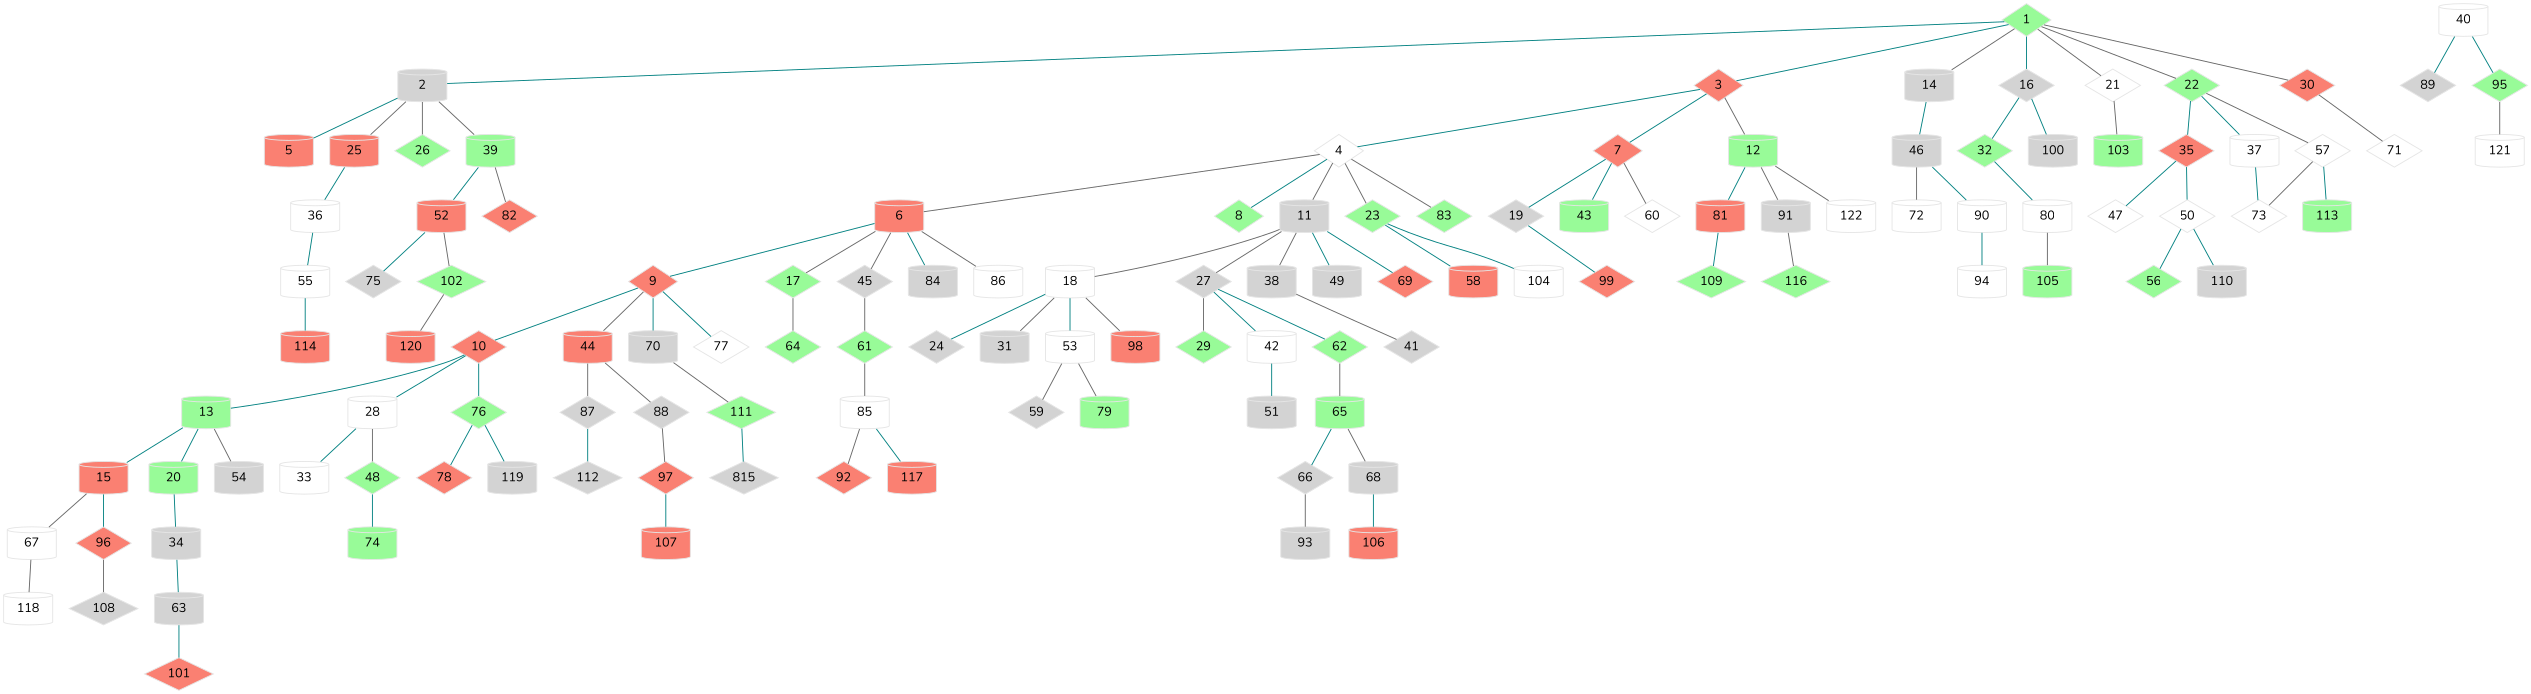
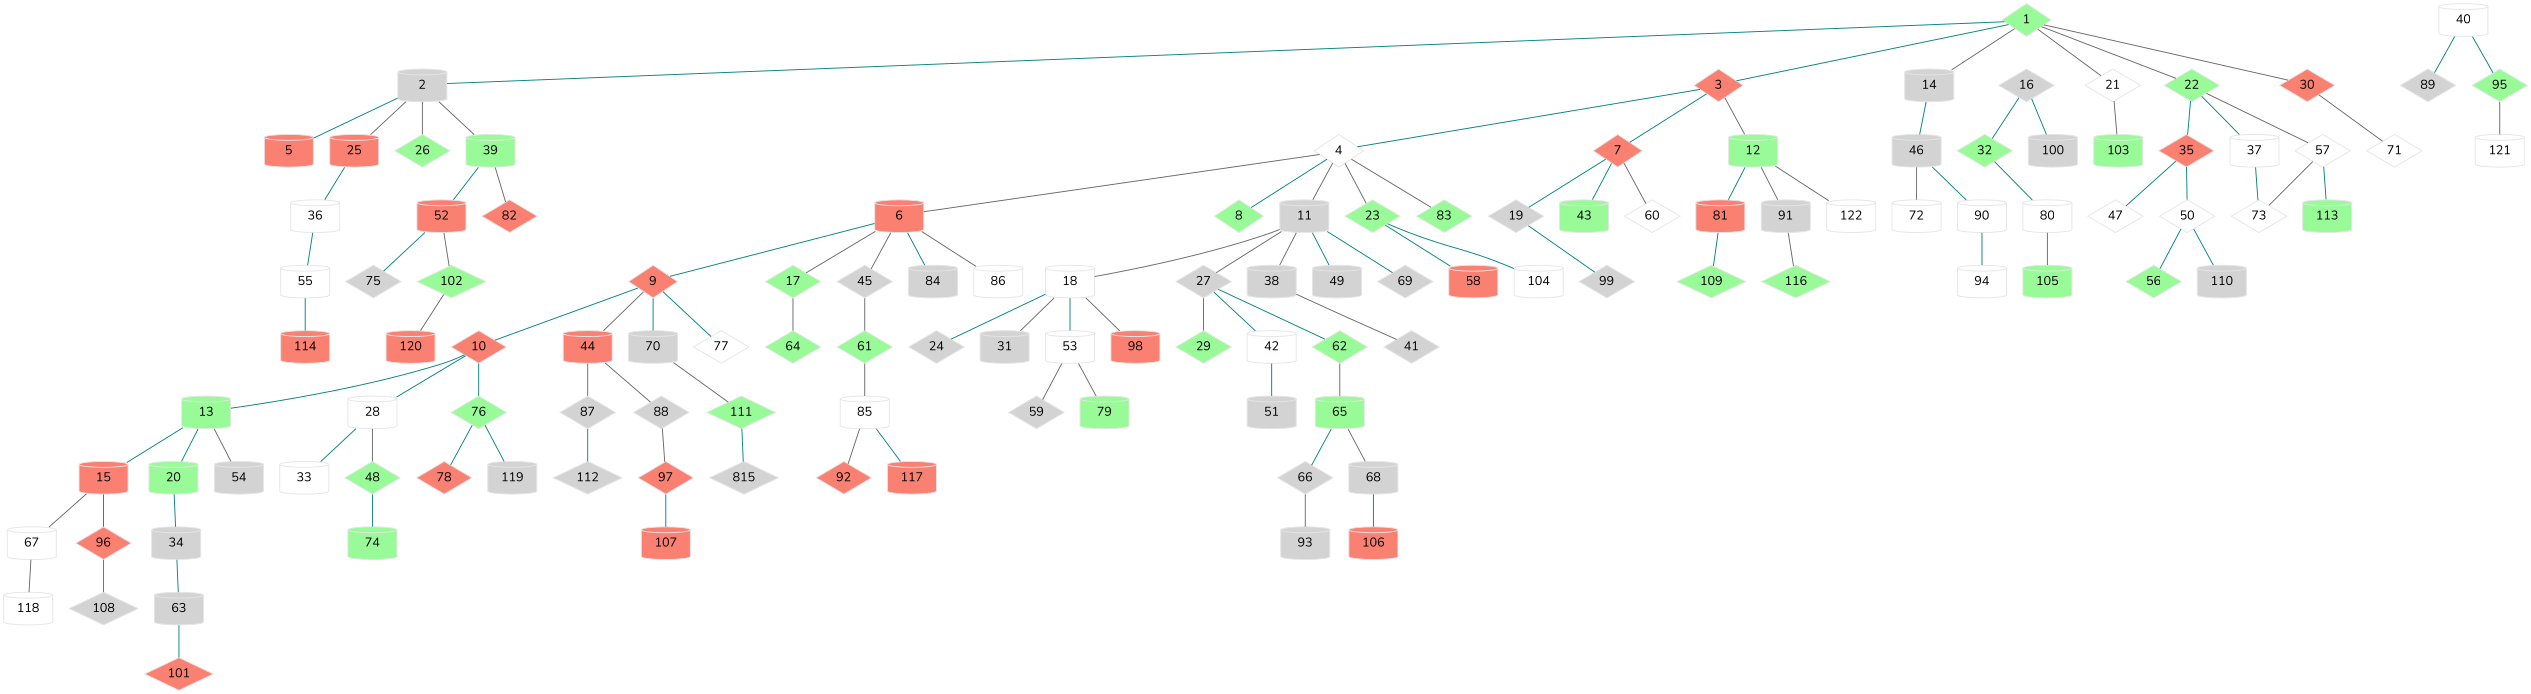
(2026, 53) -> none
(1405, 282) -> (1405, 282)
(1607, 282) -> (1607, 282)
